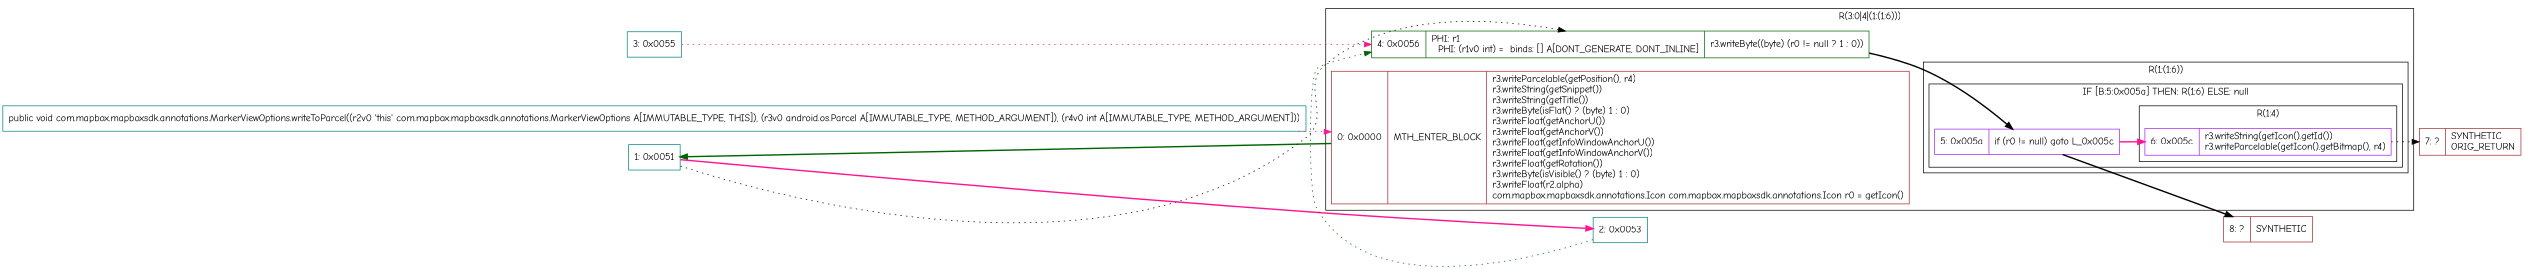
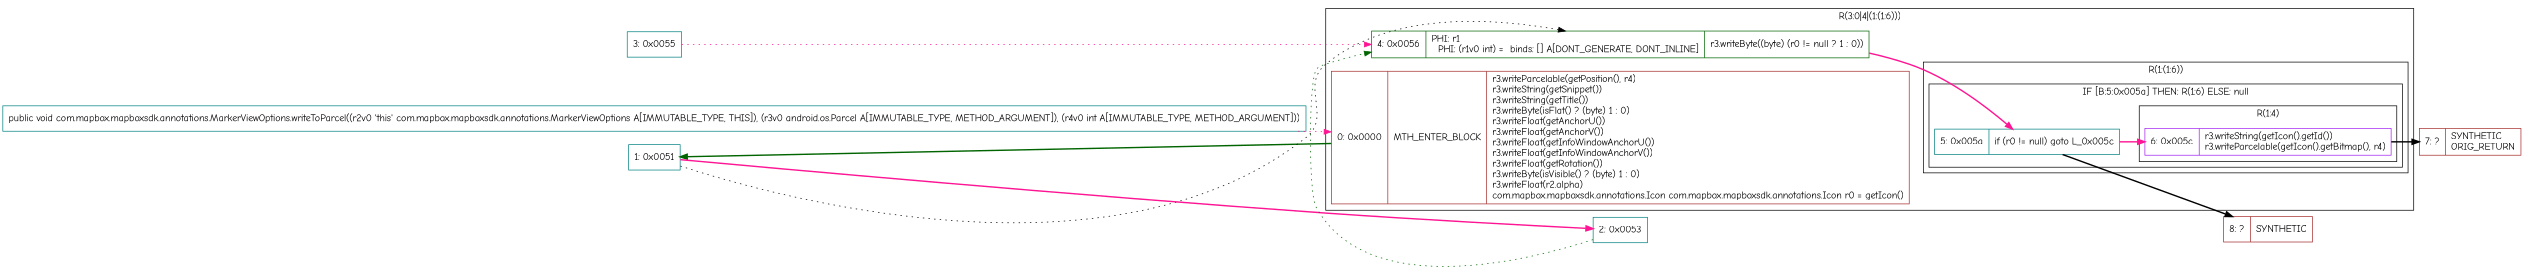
(1943, 79) -> (1943, 79)
(2027, 142) -> (2027, 142)
(2402, 142) -> (2402, 142)
